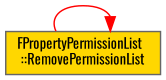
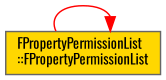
(83, 53) -> (83, 53)
